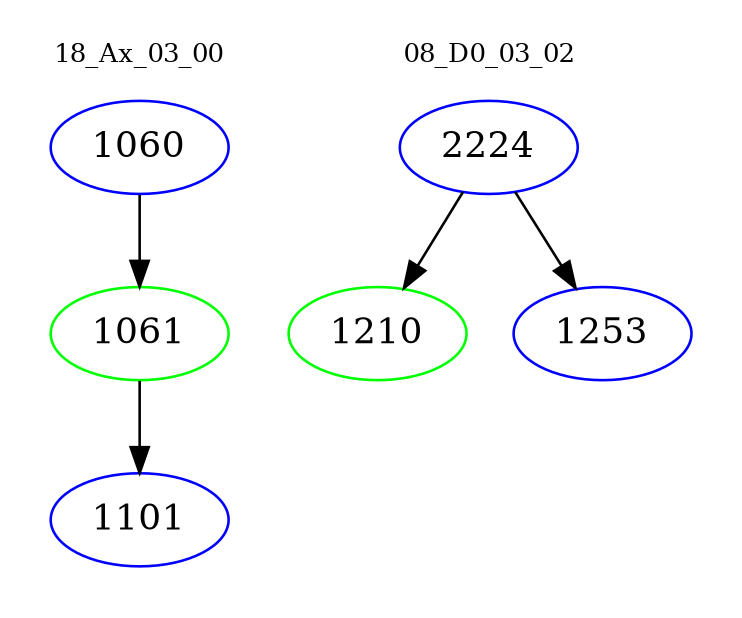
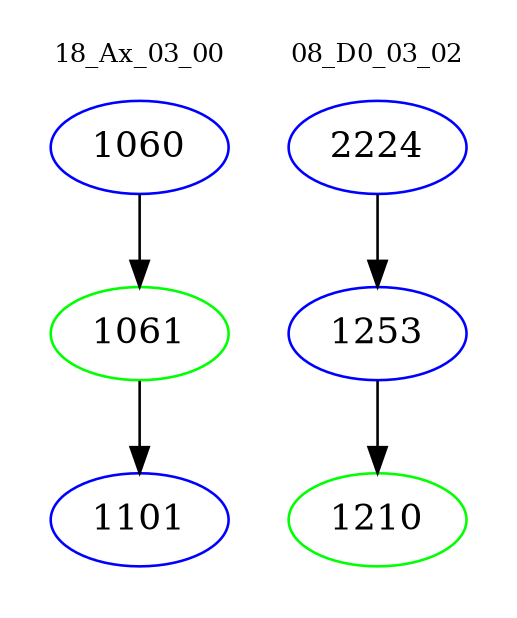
(440, 229) -> (378, 414)
